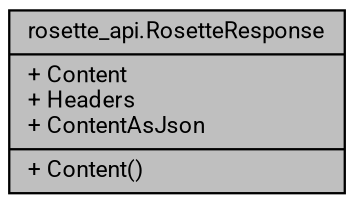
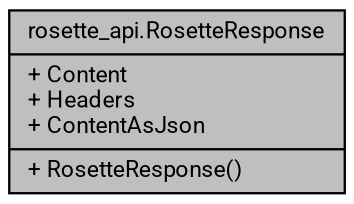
(87, 170) -> (137, 170)
